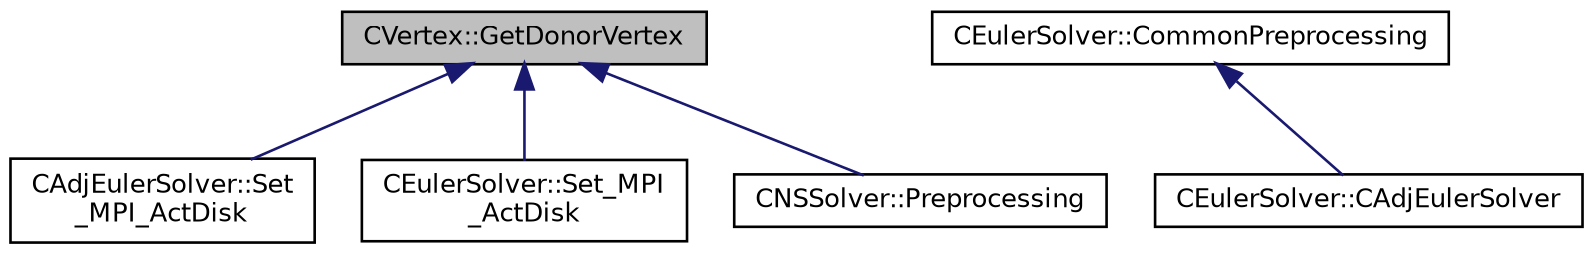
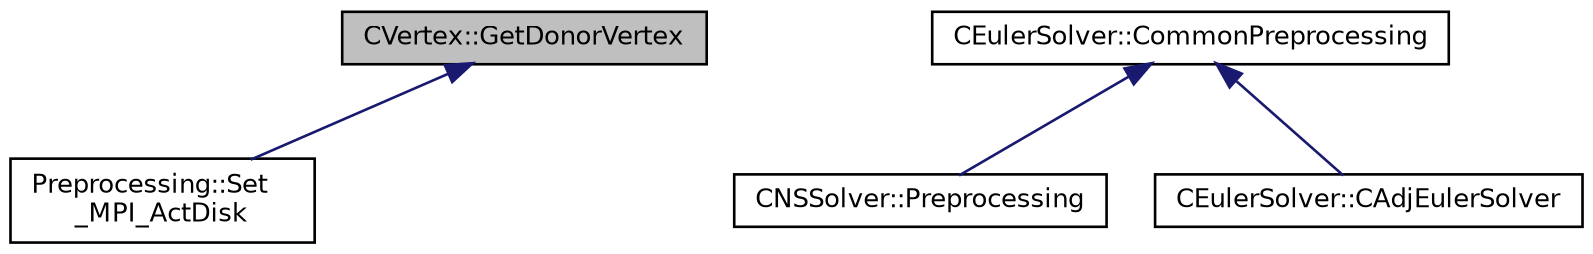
(735, 124) -> (1044, 126)
(163, 201) -> (163, 201)
(524, 201) -> none
